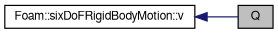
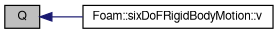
(223, 17) -> (67, 17)
